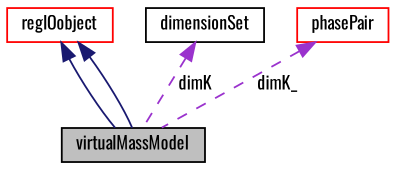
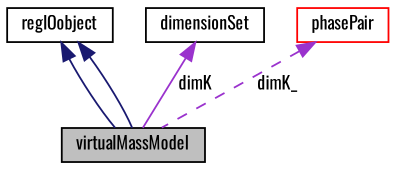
(60, 25) -> (60, 25)
(164, 93) -> (164, 93)
